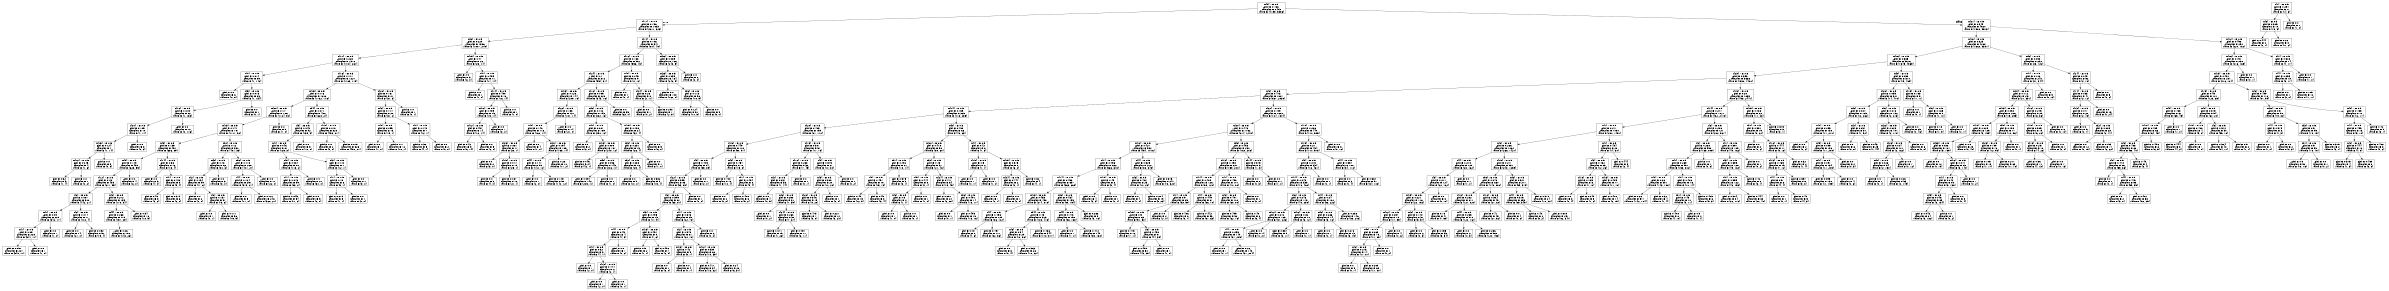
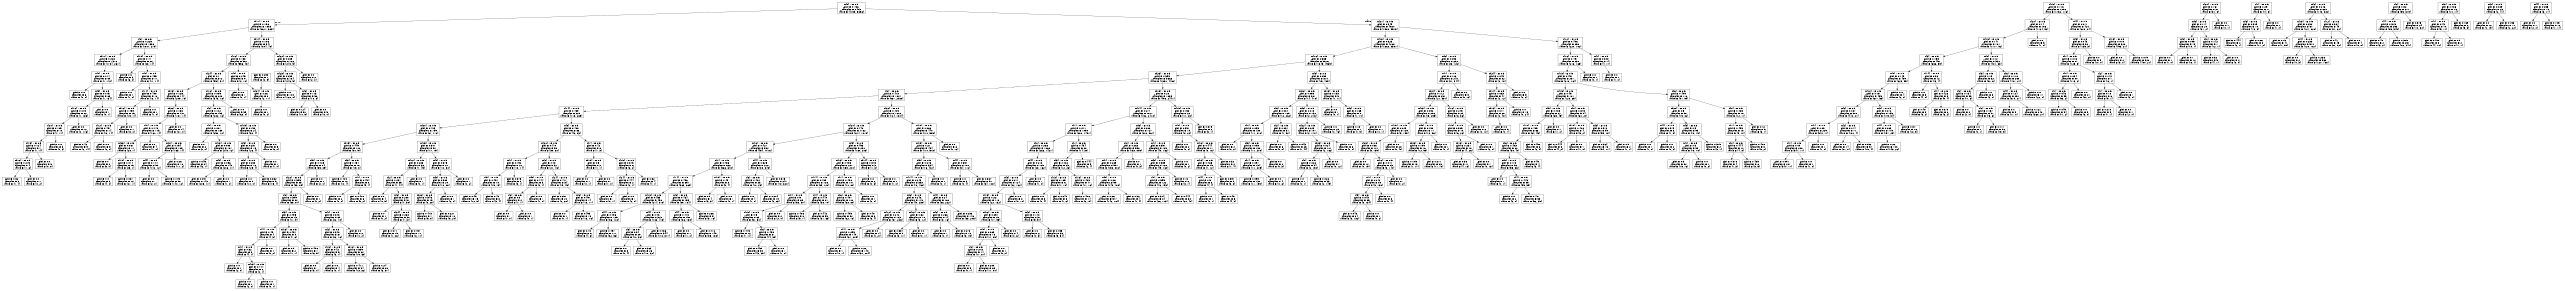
(2283, 68) -> none
(346, 78) -> none
(655, 104) -> (261, 85)
(2091, 120) -> none
(1504, 164) -> none
(1682, 172) -> none
